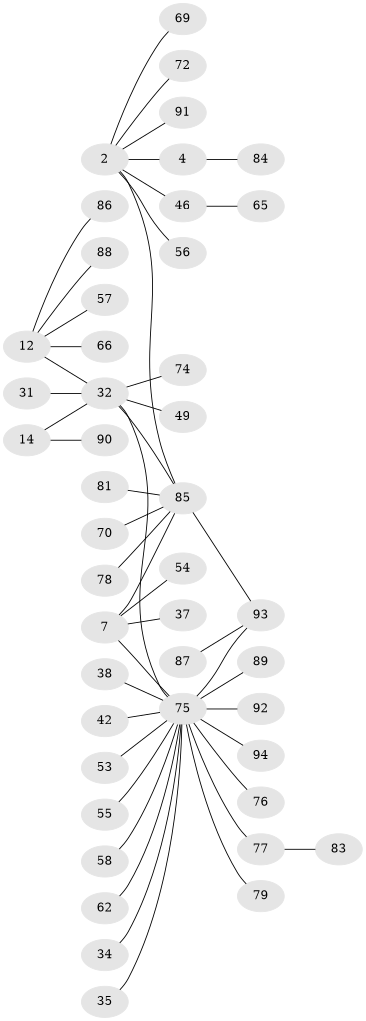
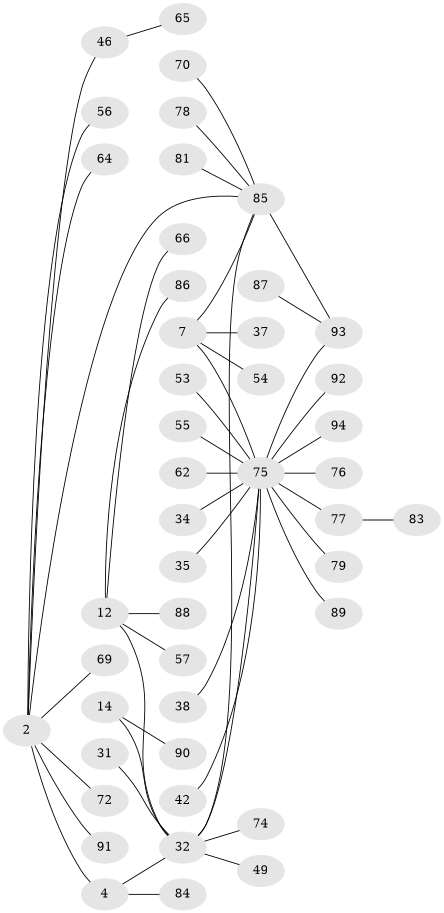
none -> (105, 159)
(105, 861) -> none
none -> (144, 871)
